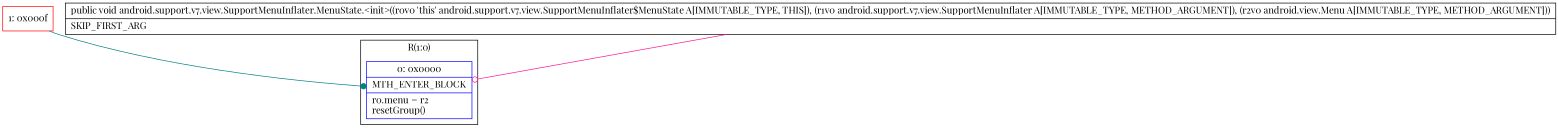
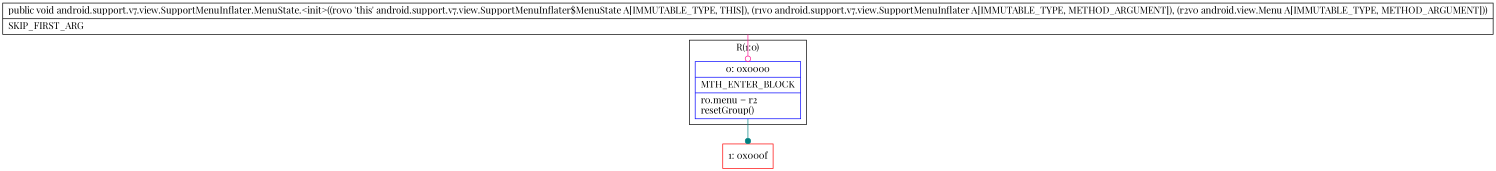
(203, 67) -> (748, 129)
